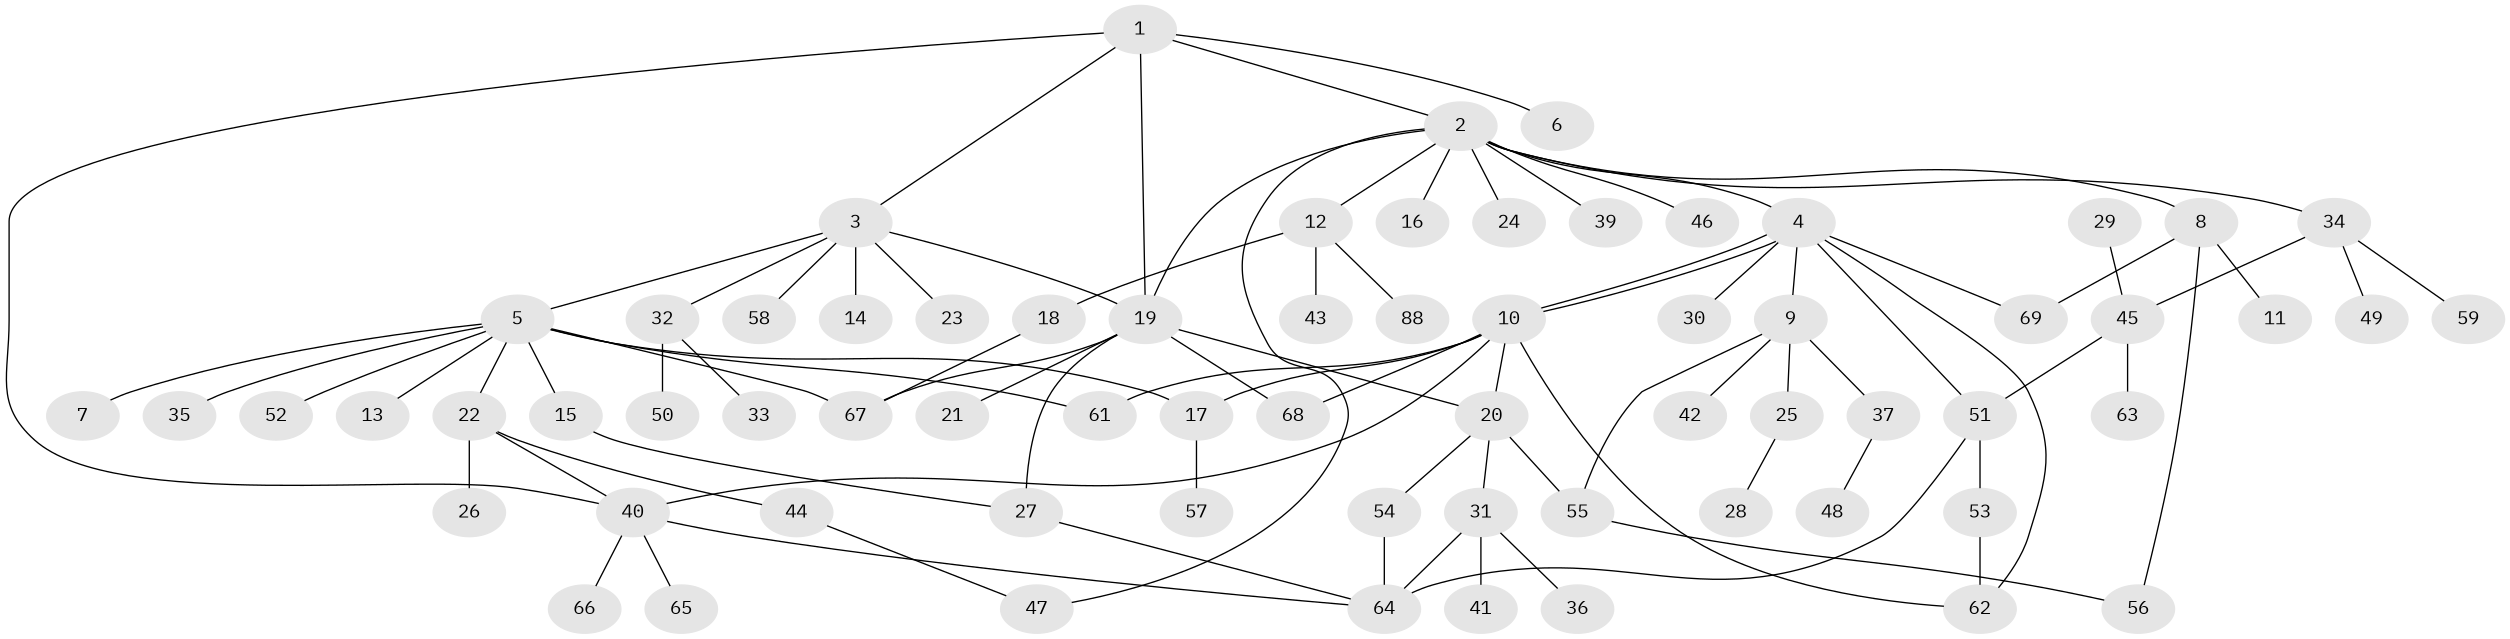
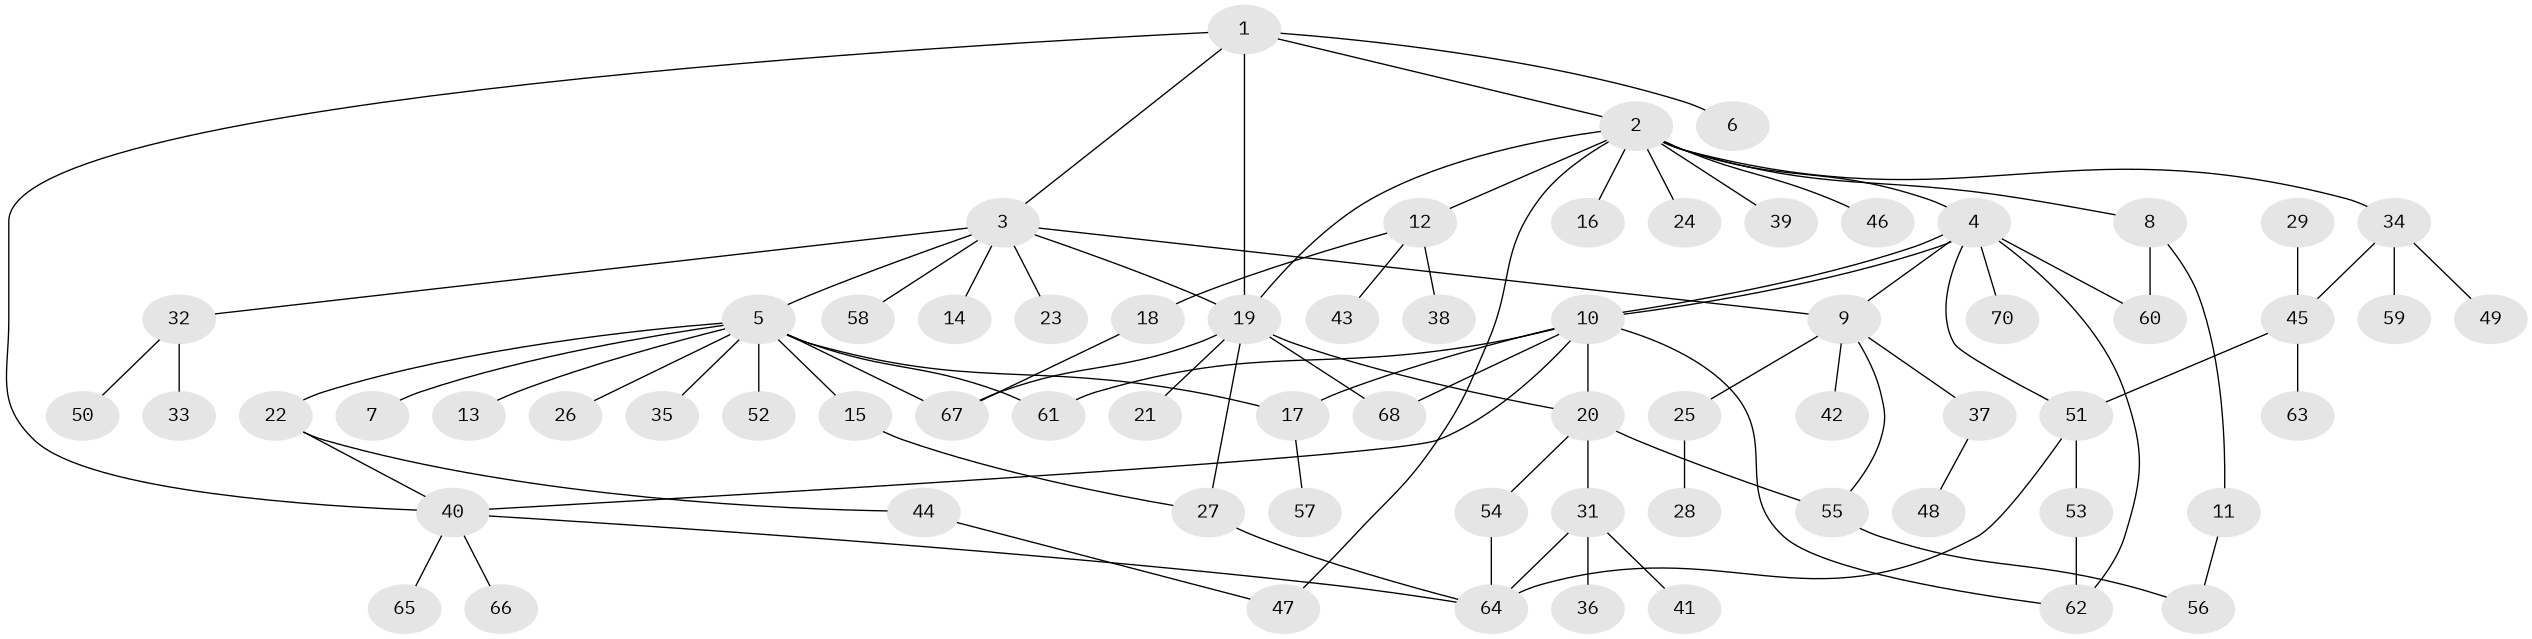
none -> (1404, 269)
(1413, 319) -> (1439, 319)
(1694, 319) -> (2002, 319)
(2031, 319) -> (2150, 319)
(2180, 417) -> (2211, 561)
(469, 464) -> (662, 368)
